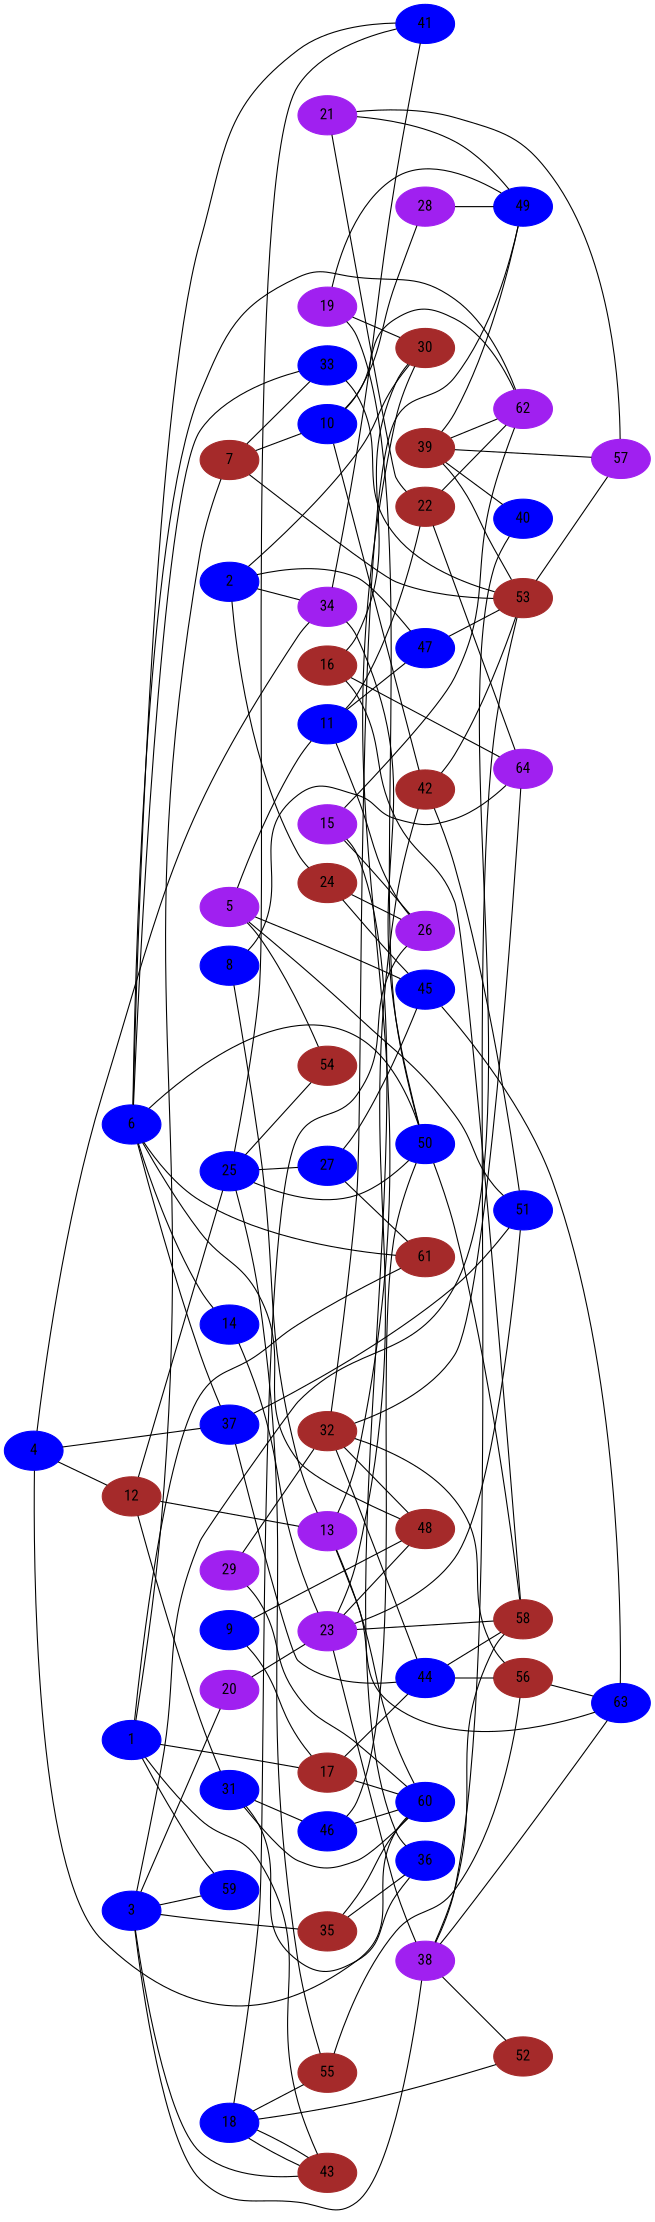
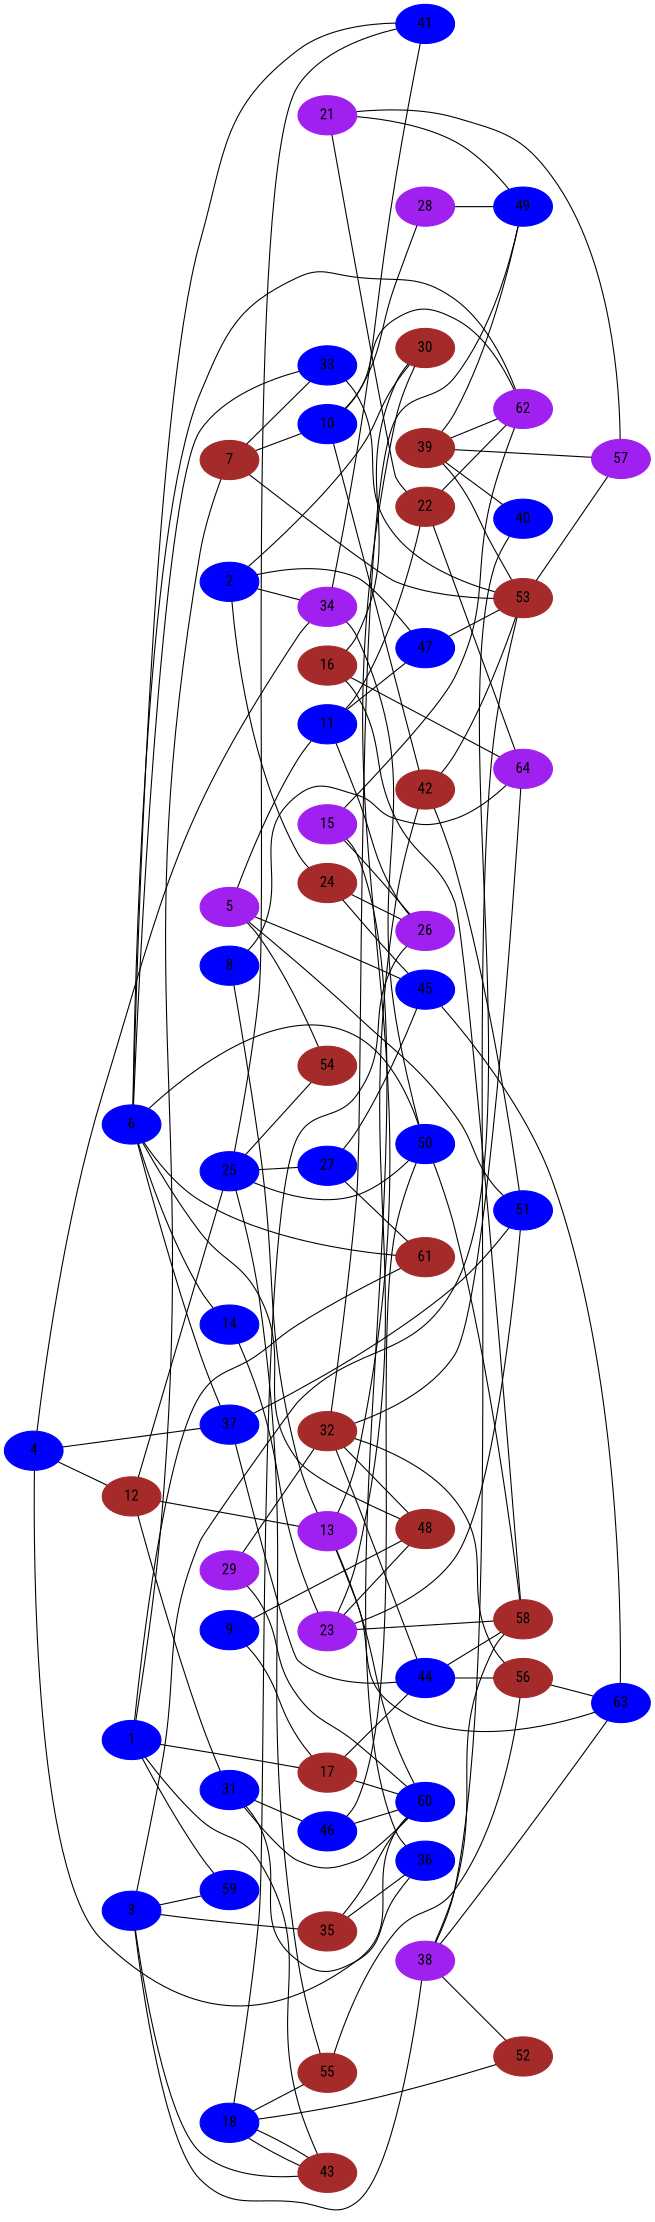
(327, 307) -> none
(229, 1690) -> none
(371, 1798) -> none
